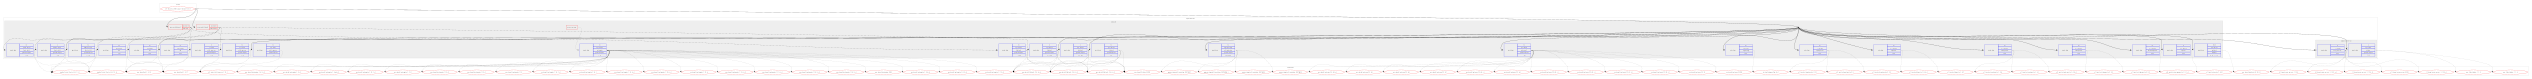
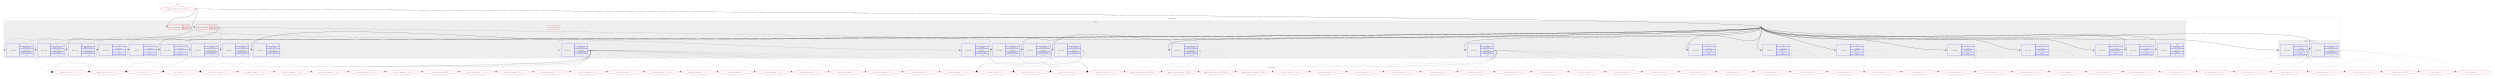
(699, 72) -> none
